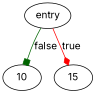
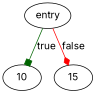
(46, 47) -> (47, 47)
(72, 47) -> (74, 47)
